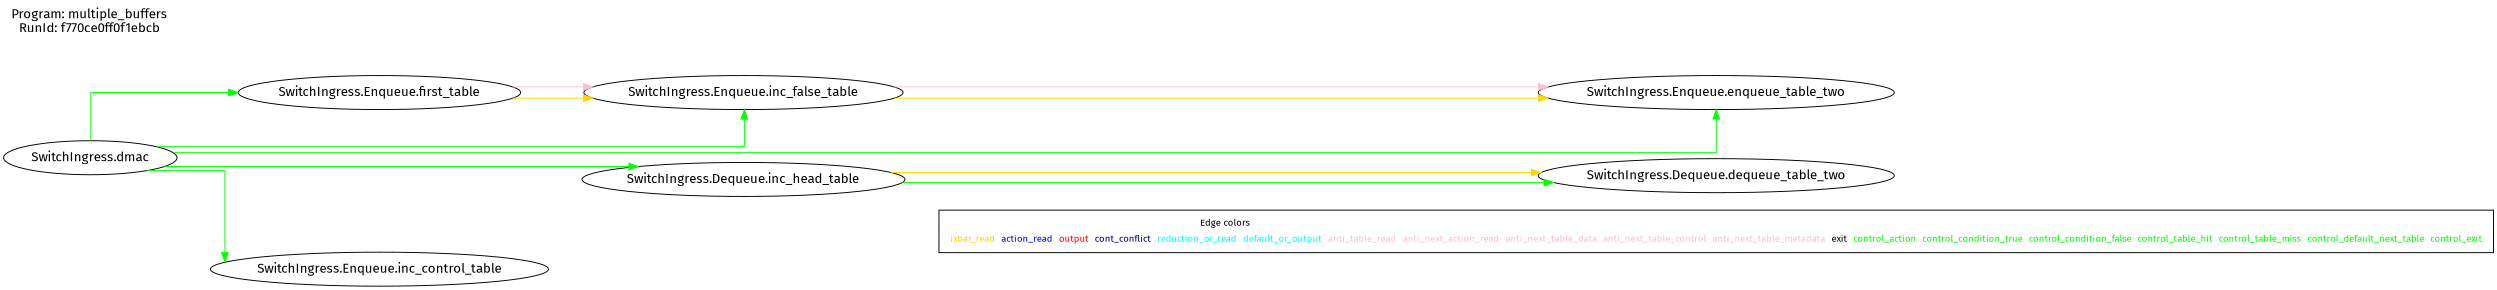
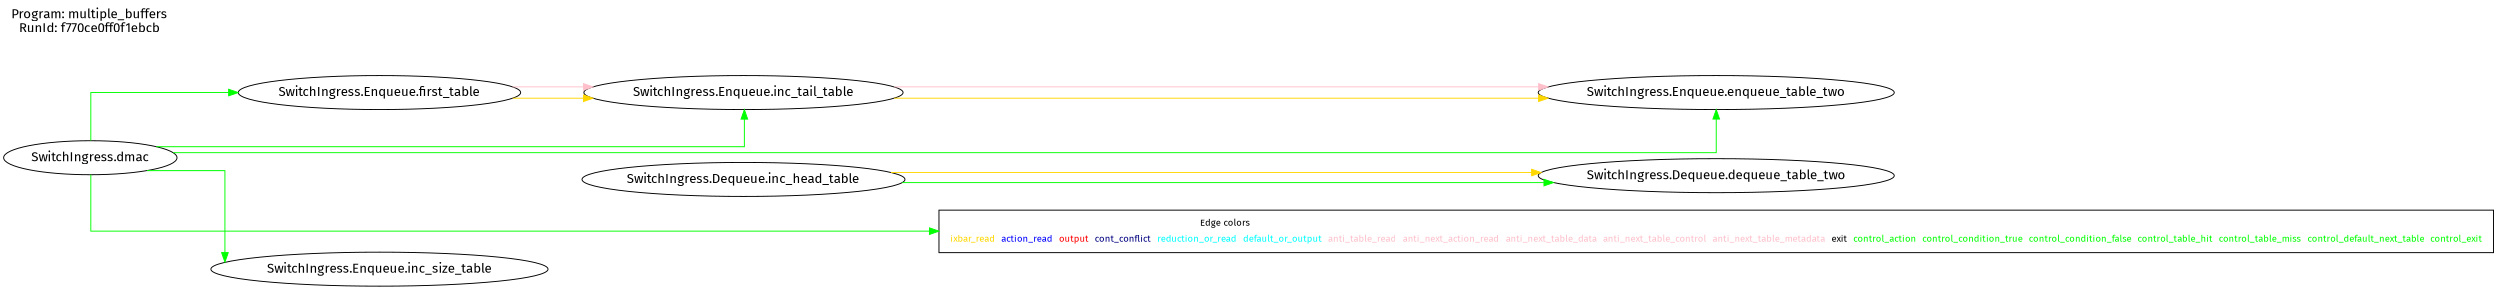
(743, 93) -> (743, 93)
(397, 167) -> (482, 231)
(379, 269) -> (379, 269)
